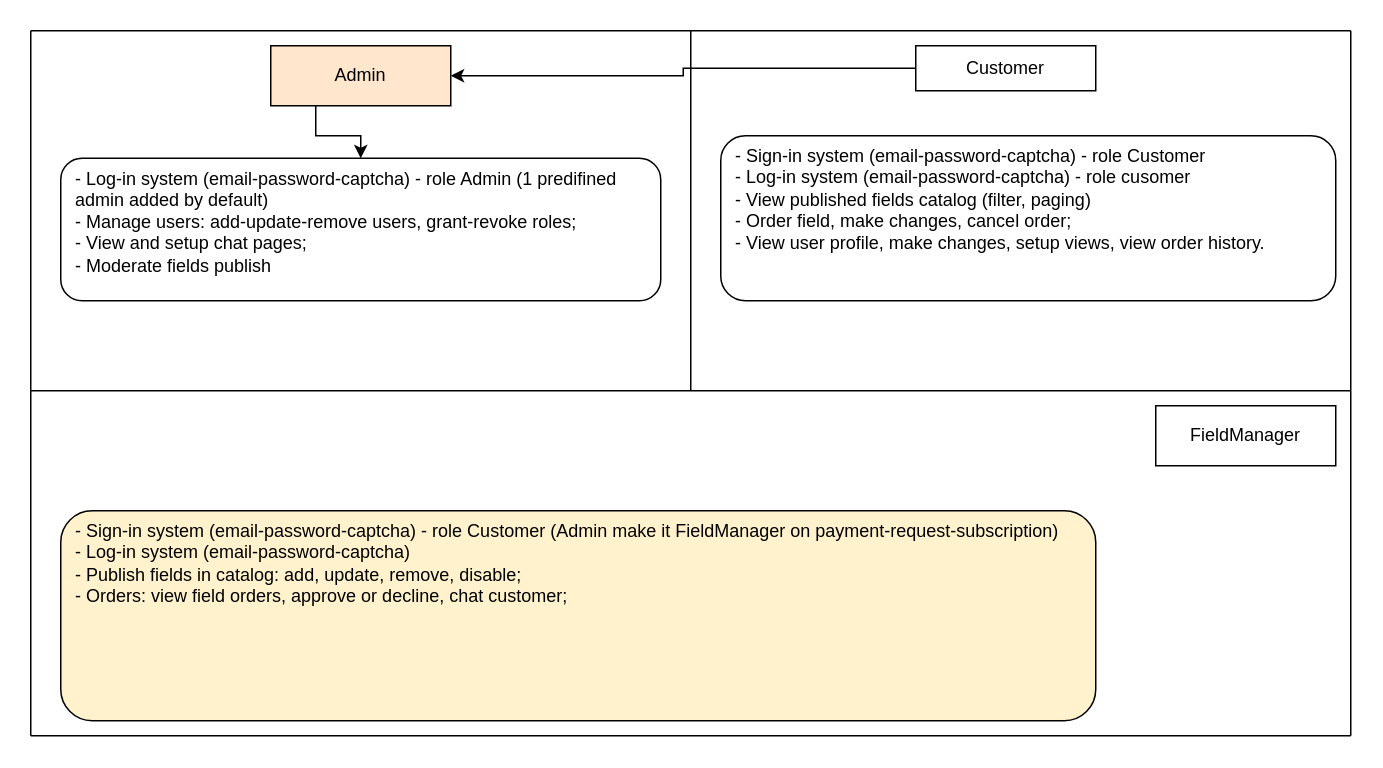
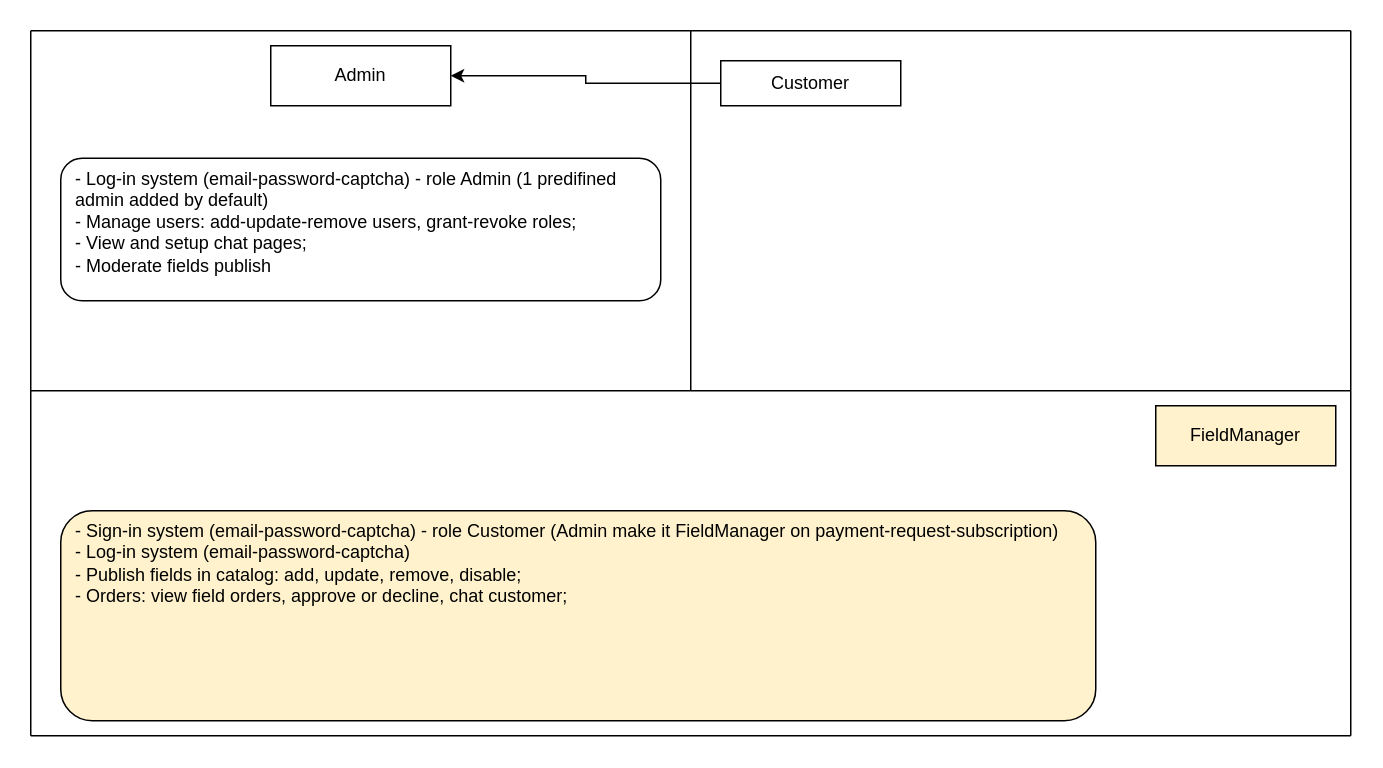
(1006, 68) -> (811, 83)
(361, 76) -> (361, 76)
(329, 136) -> none
(1028, 218) -> none
(1246, 436) -> (1246, 436)
